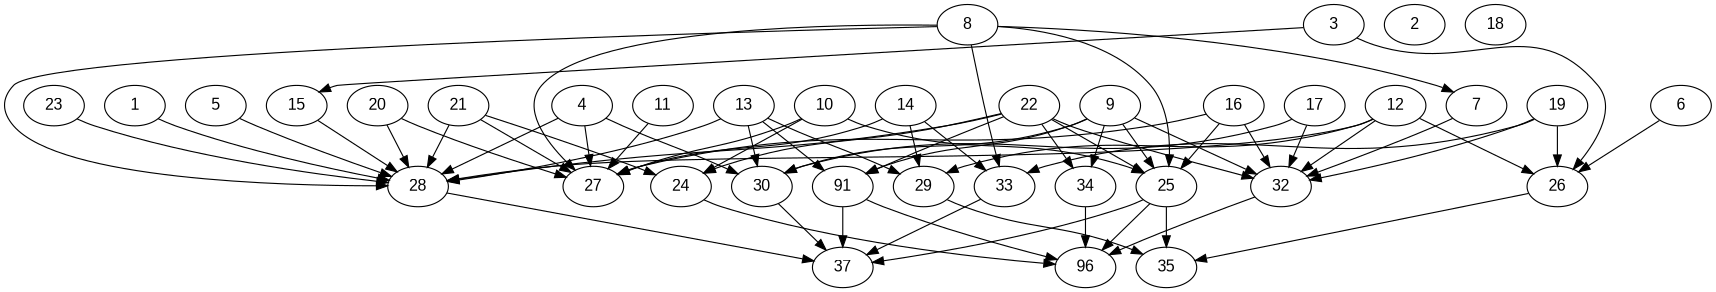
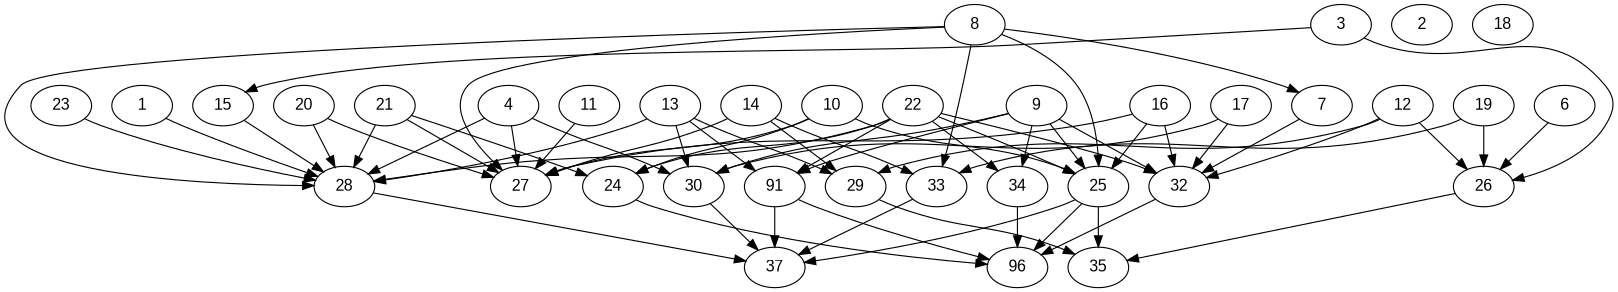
(216, 106) -> none
(1429, 153) -> none
(779, 158) -> none
